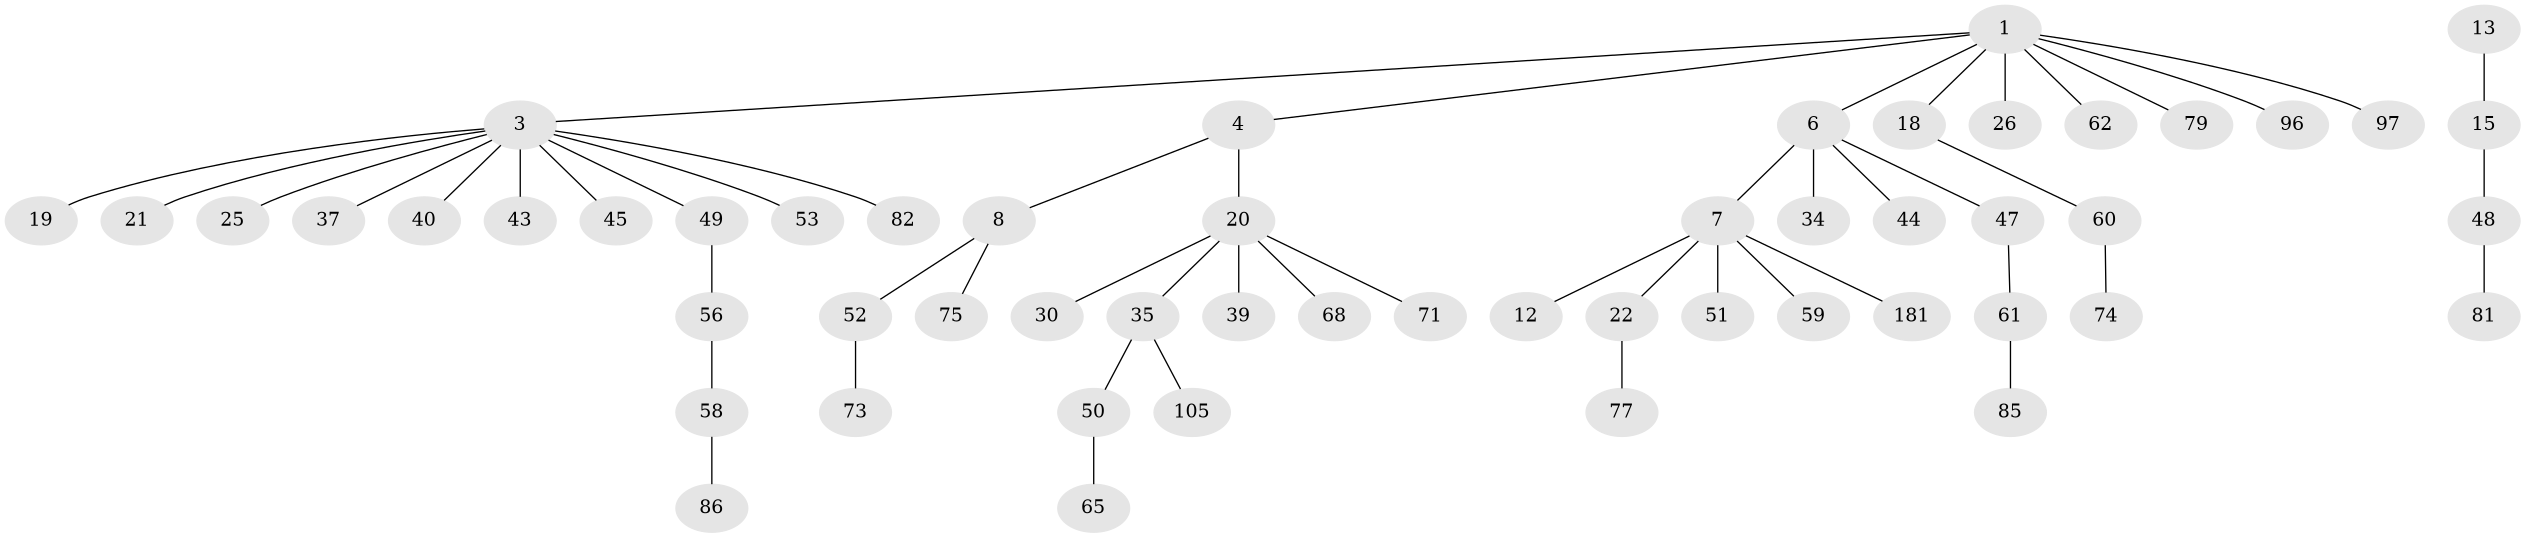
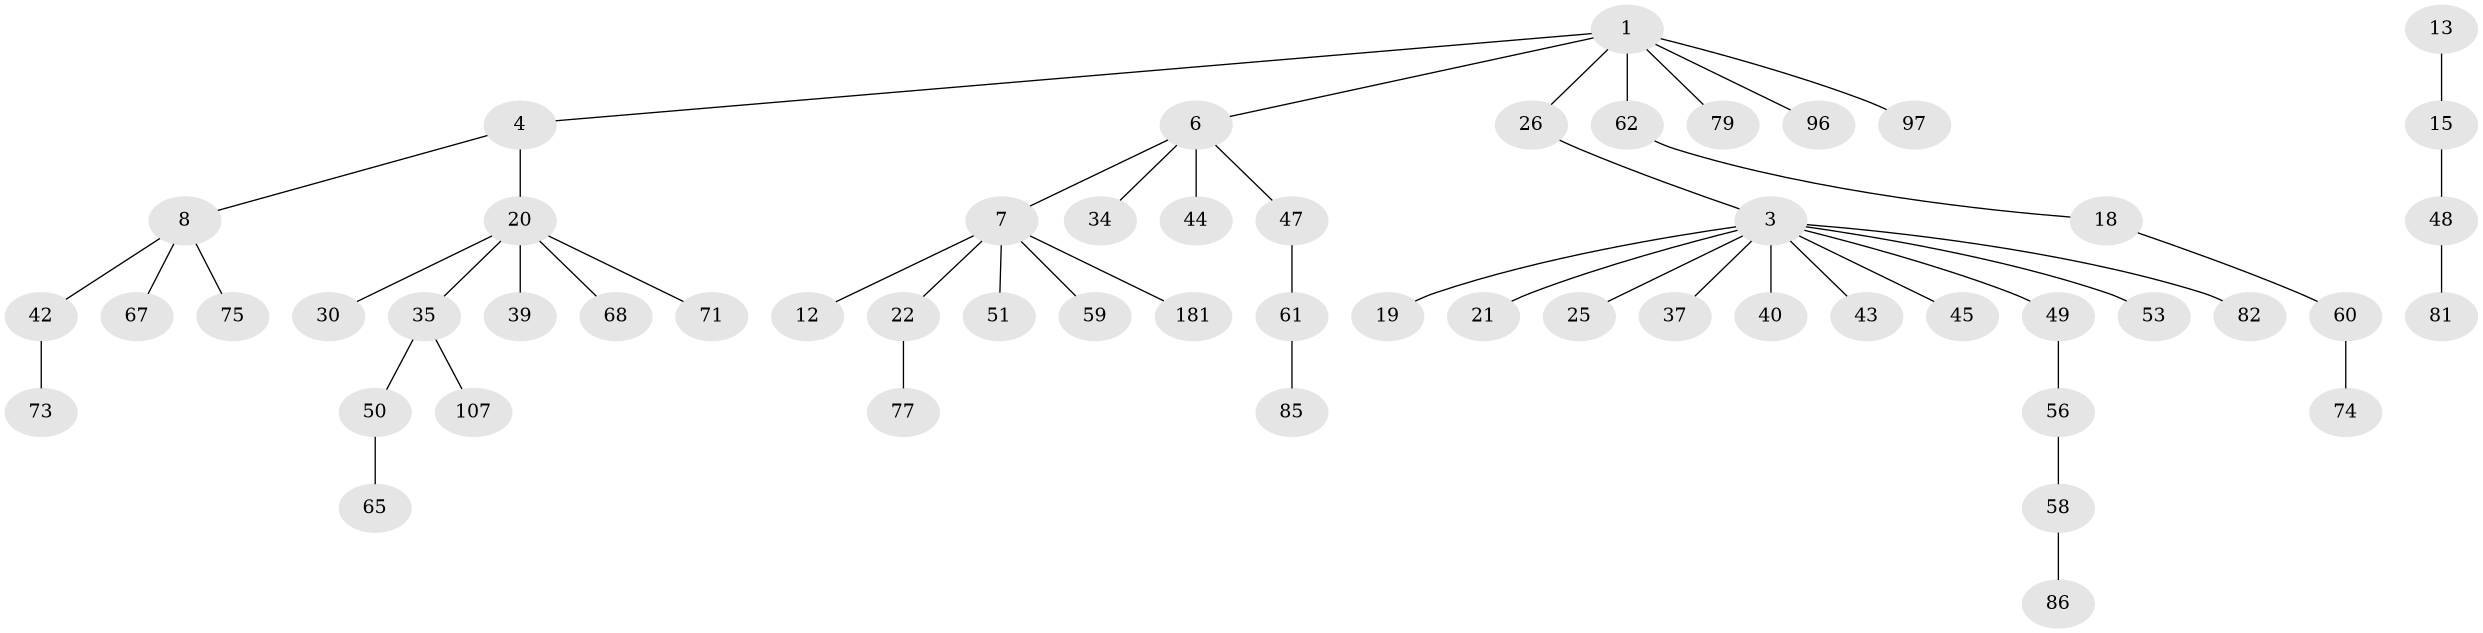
(1263, 77) -> (1649, 176)
(1957, 77) -> (1860, 191)
none -> (137, 317)
(856, 317) -> (41, 317)
(1192, 412) -> (474, 412)
